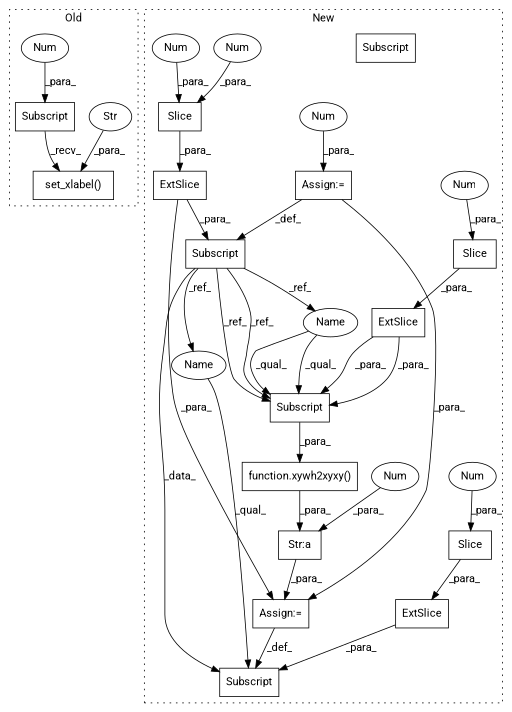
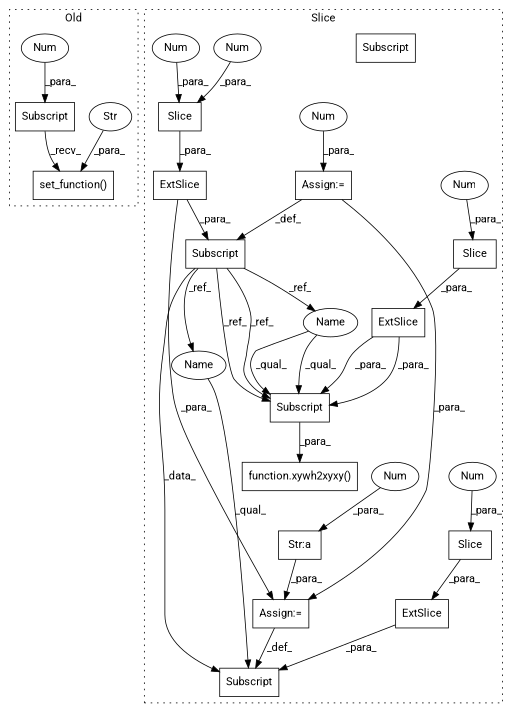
(323, 19) -> (323, 19)
(73, 185) -> (73, 185)
(300, 507) -> none
